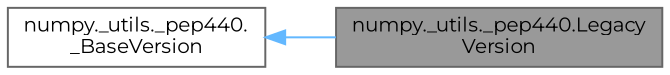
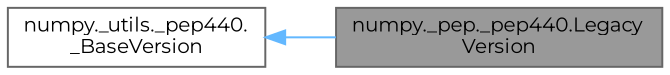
(499, 37) -> (499, 37)
